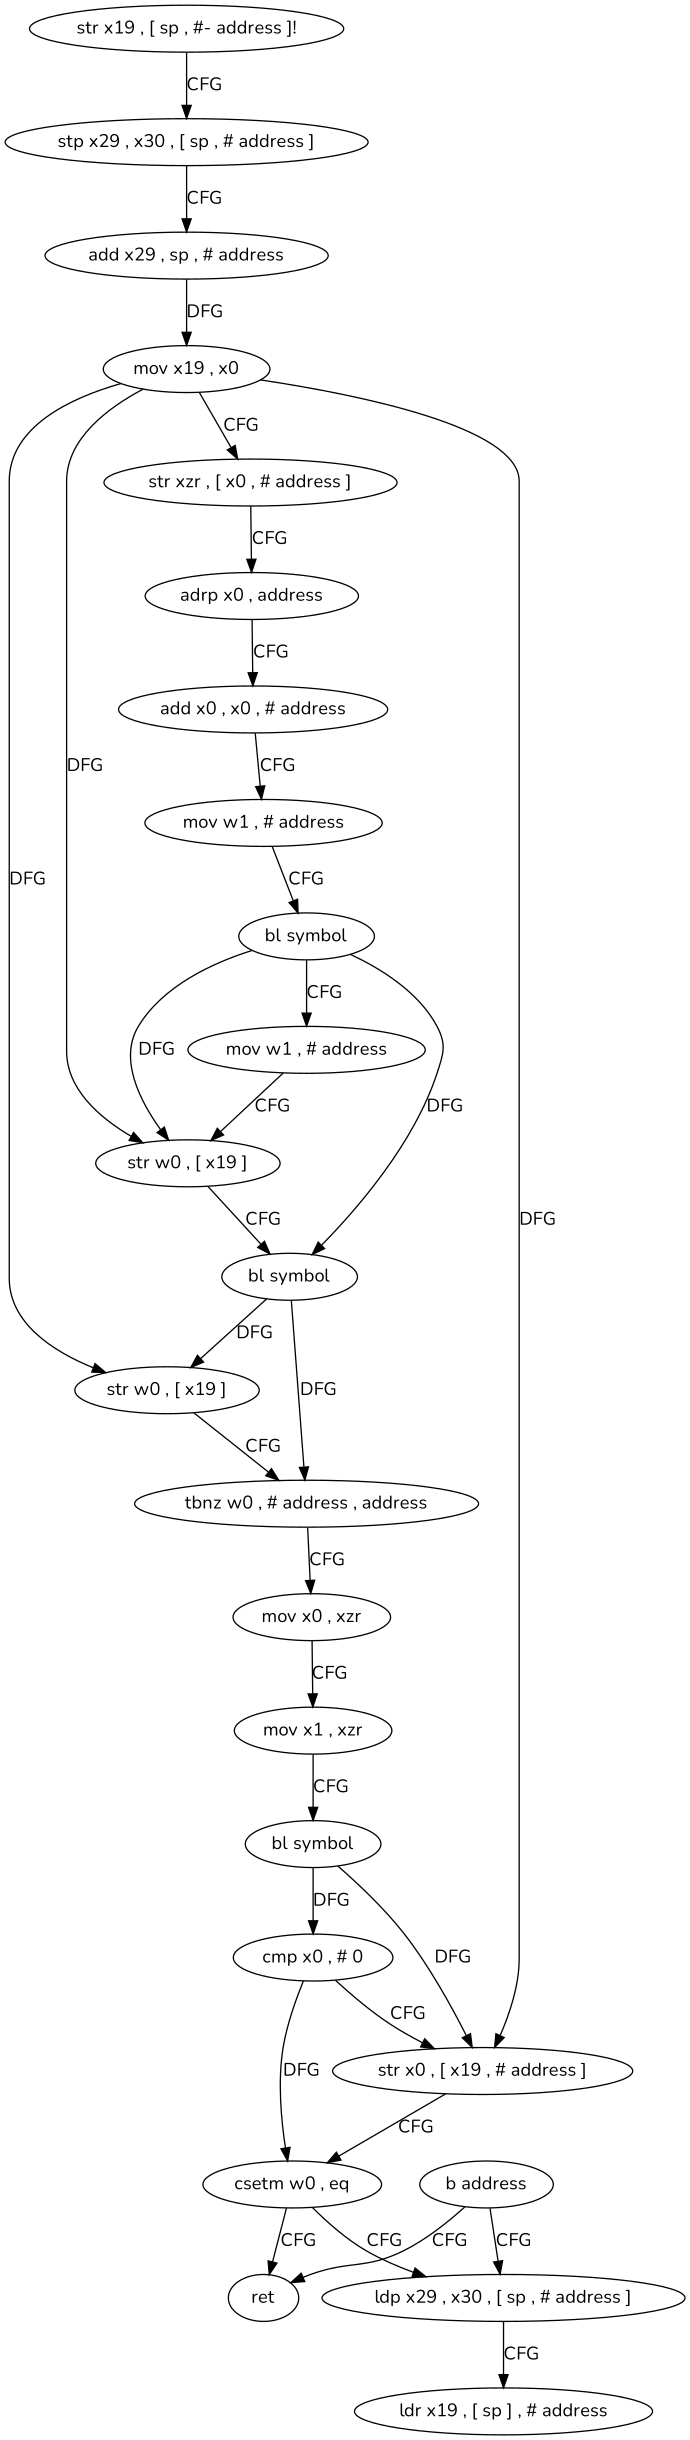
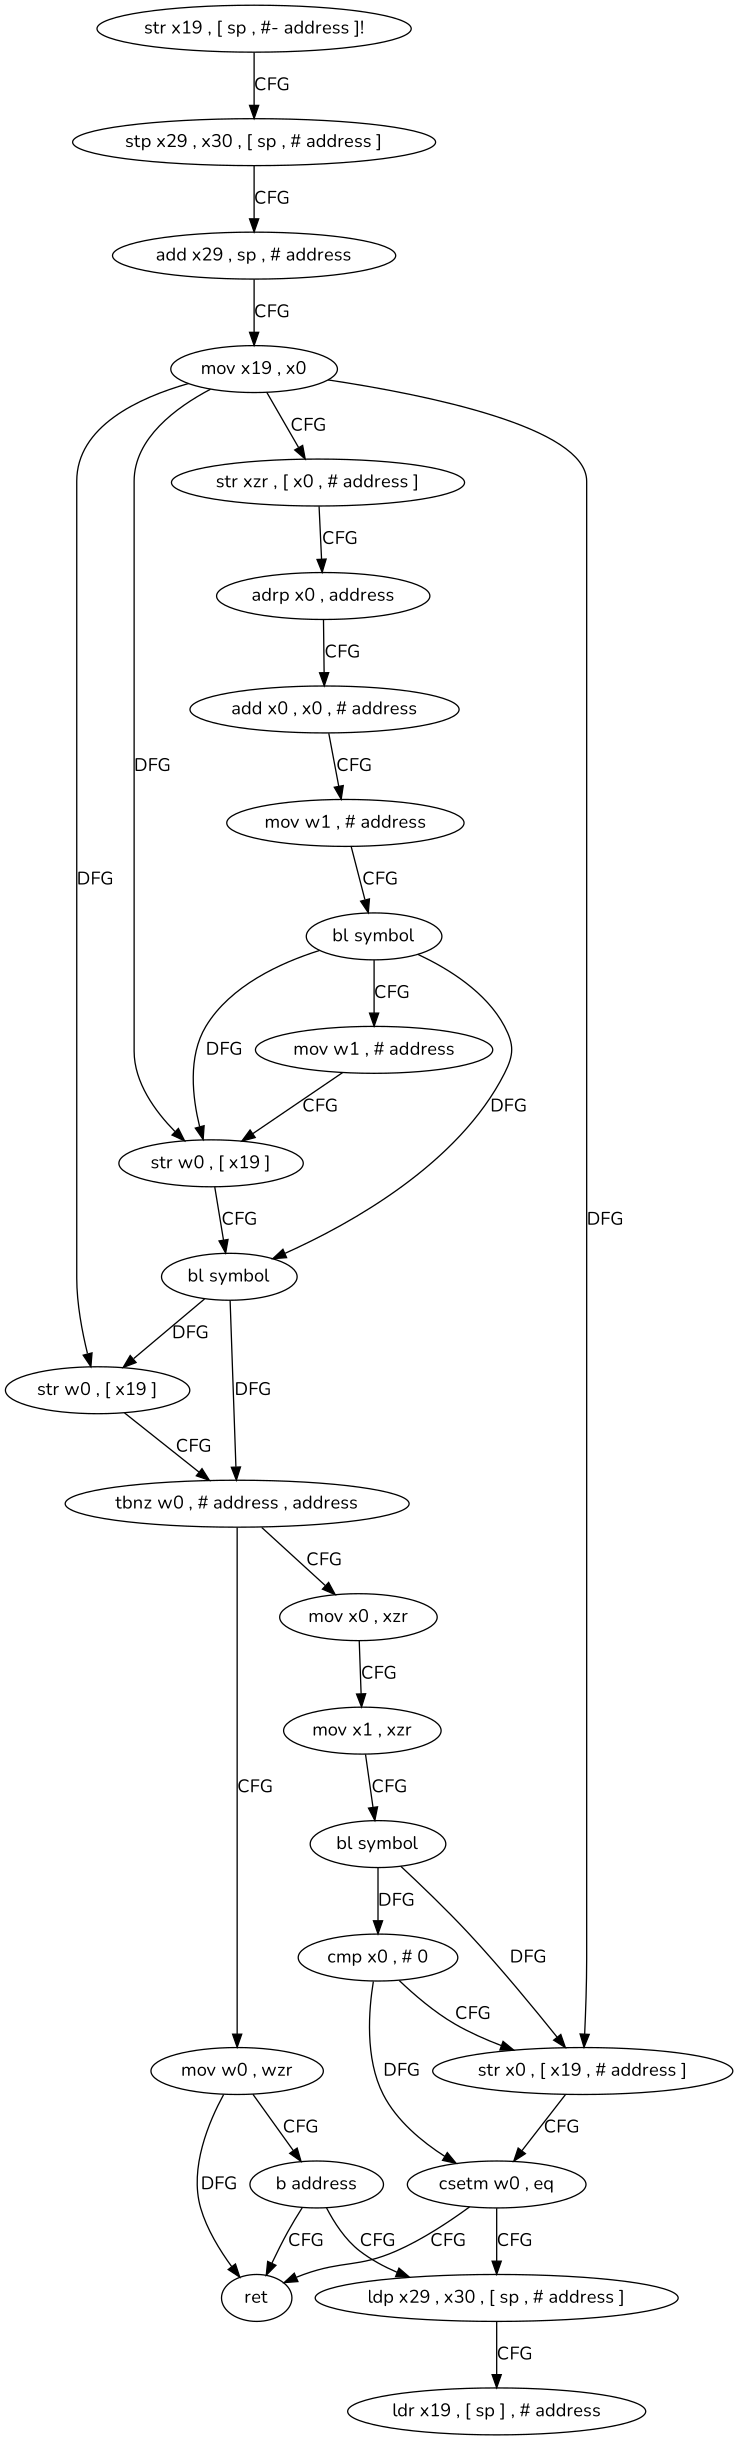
(206, 312) -> (272, 312)
none -> (237, 2071)
